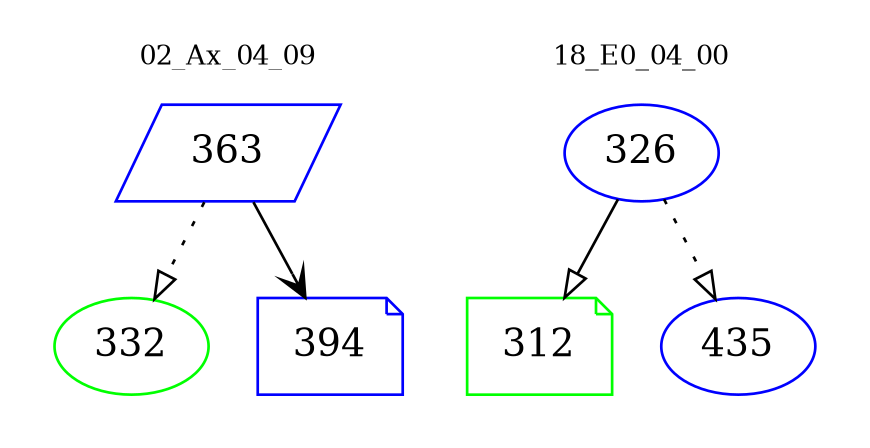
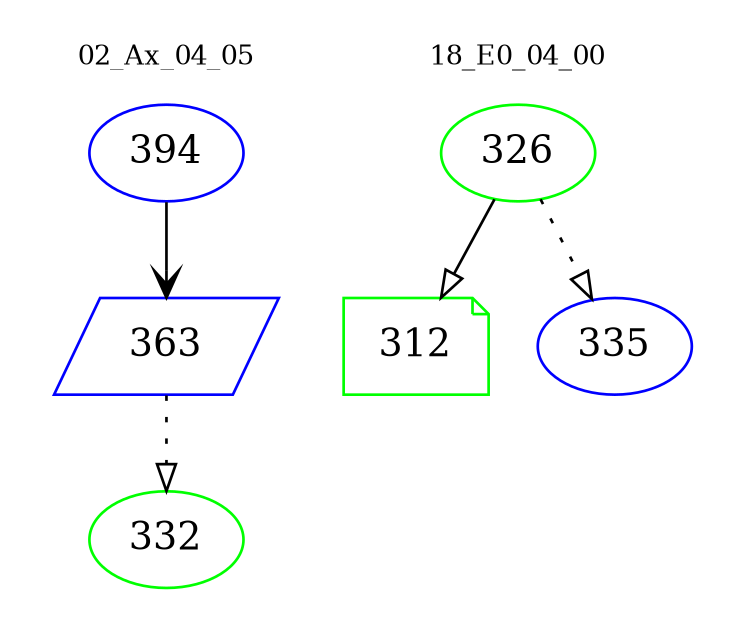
(228, 58) -> (166, 58)
(642, 153) -> (518, 153)
(273, 238) -> (166, 237)
(330, 346) -> (166, 153)
(738, 346) -> (615, 346)
